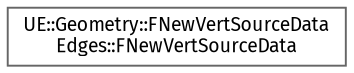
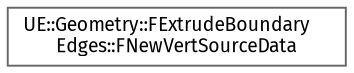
(177, 37) -> (177, 37)
